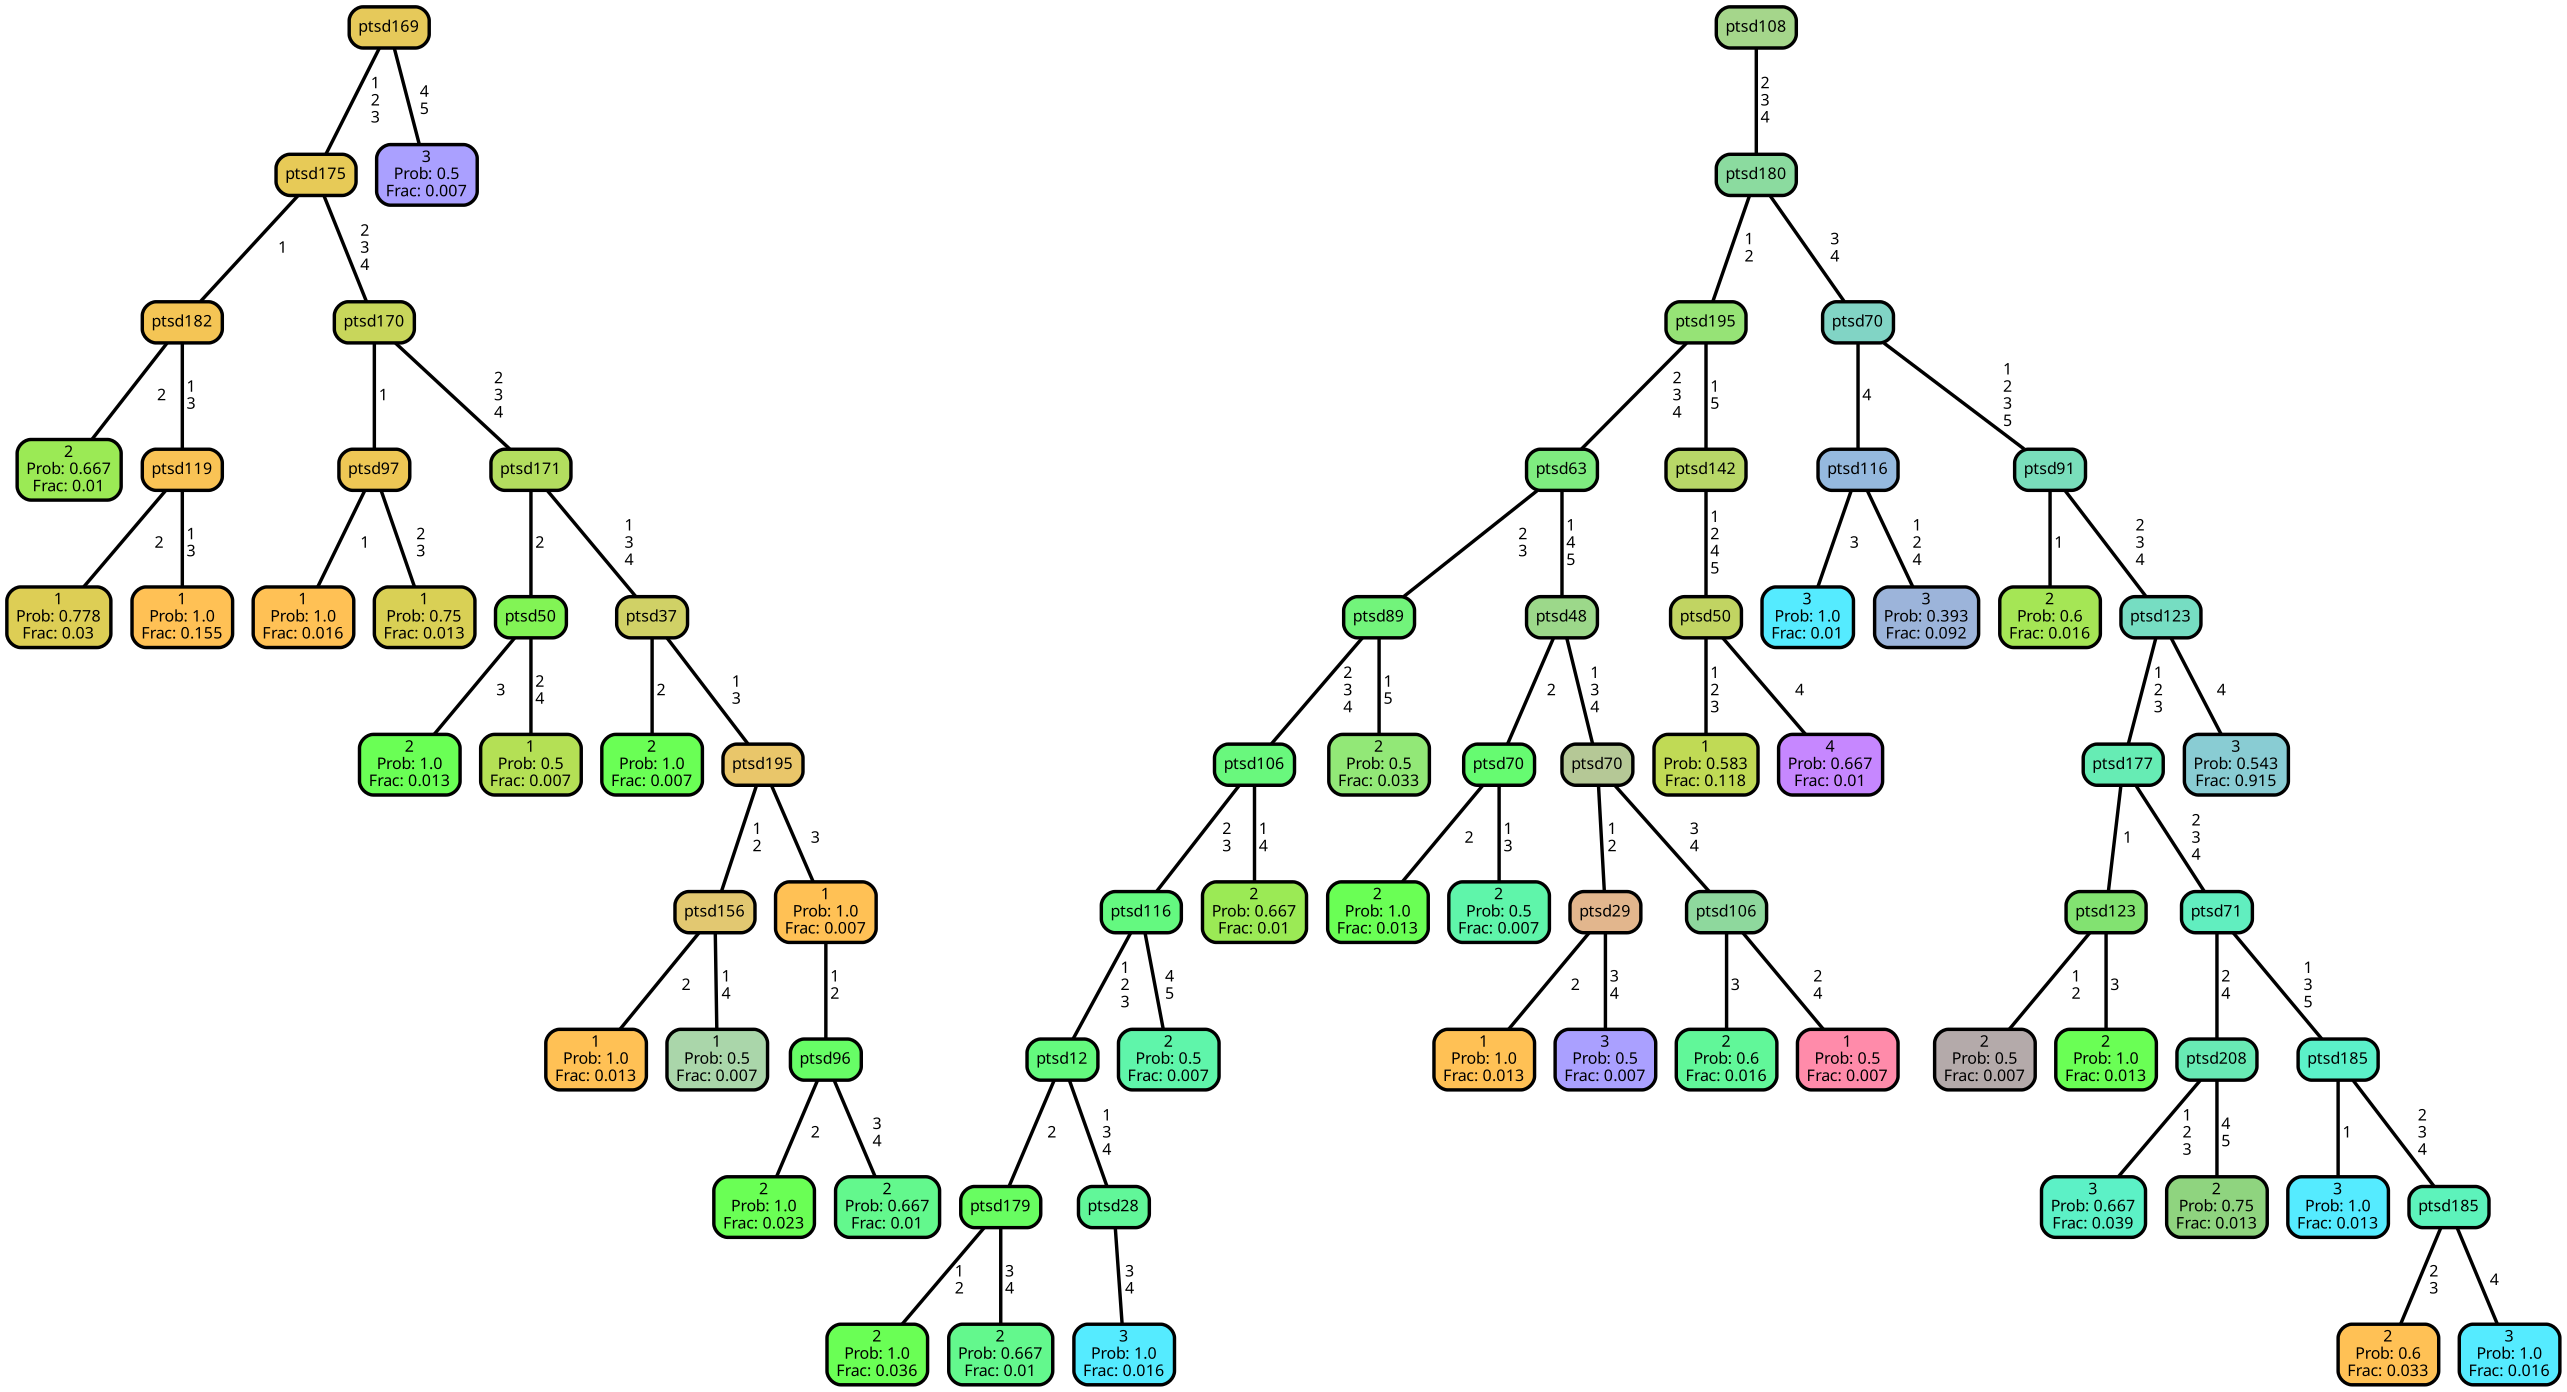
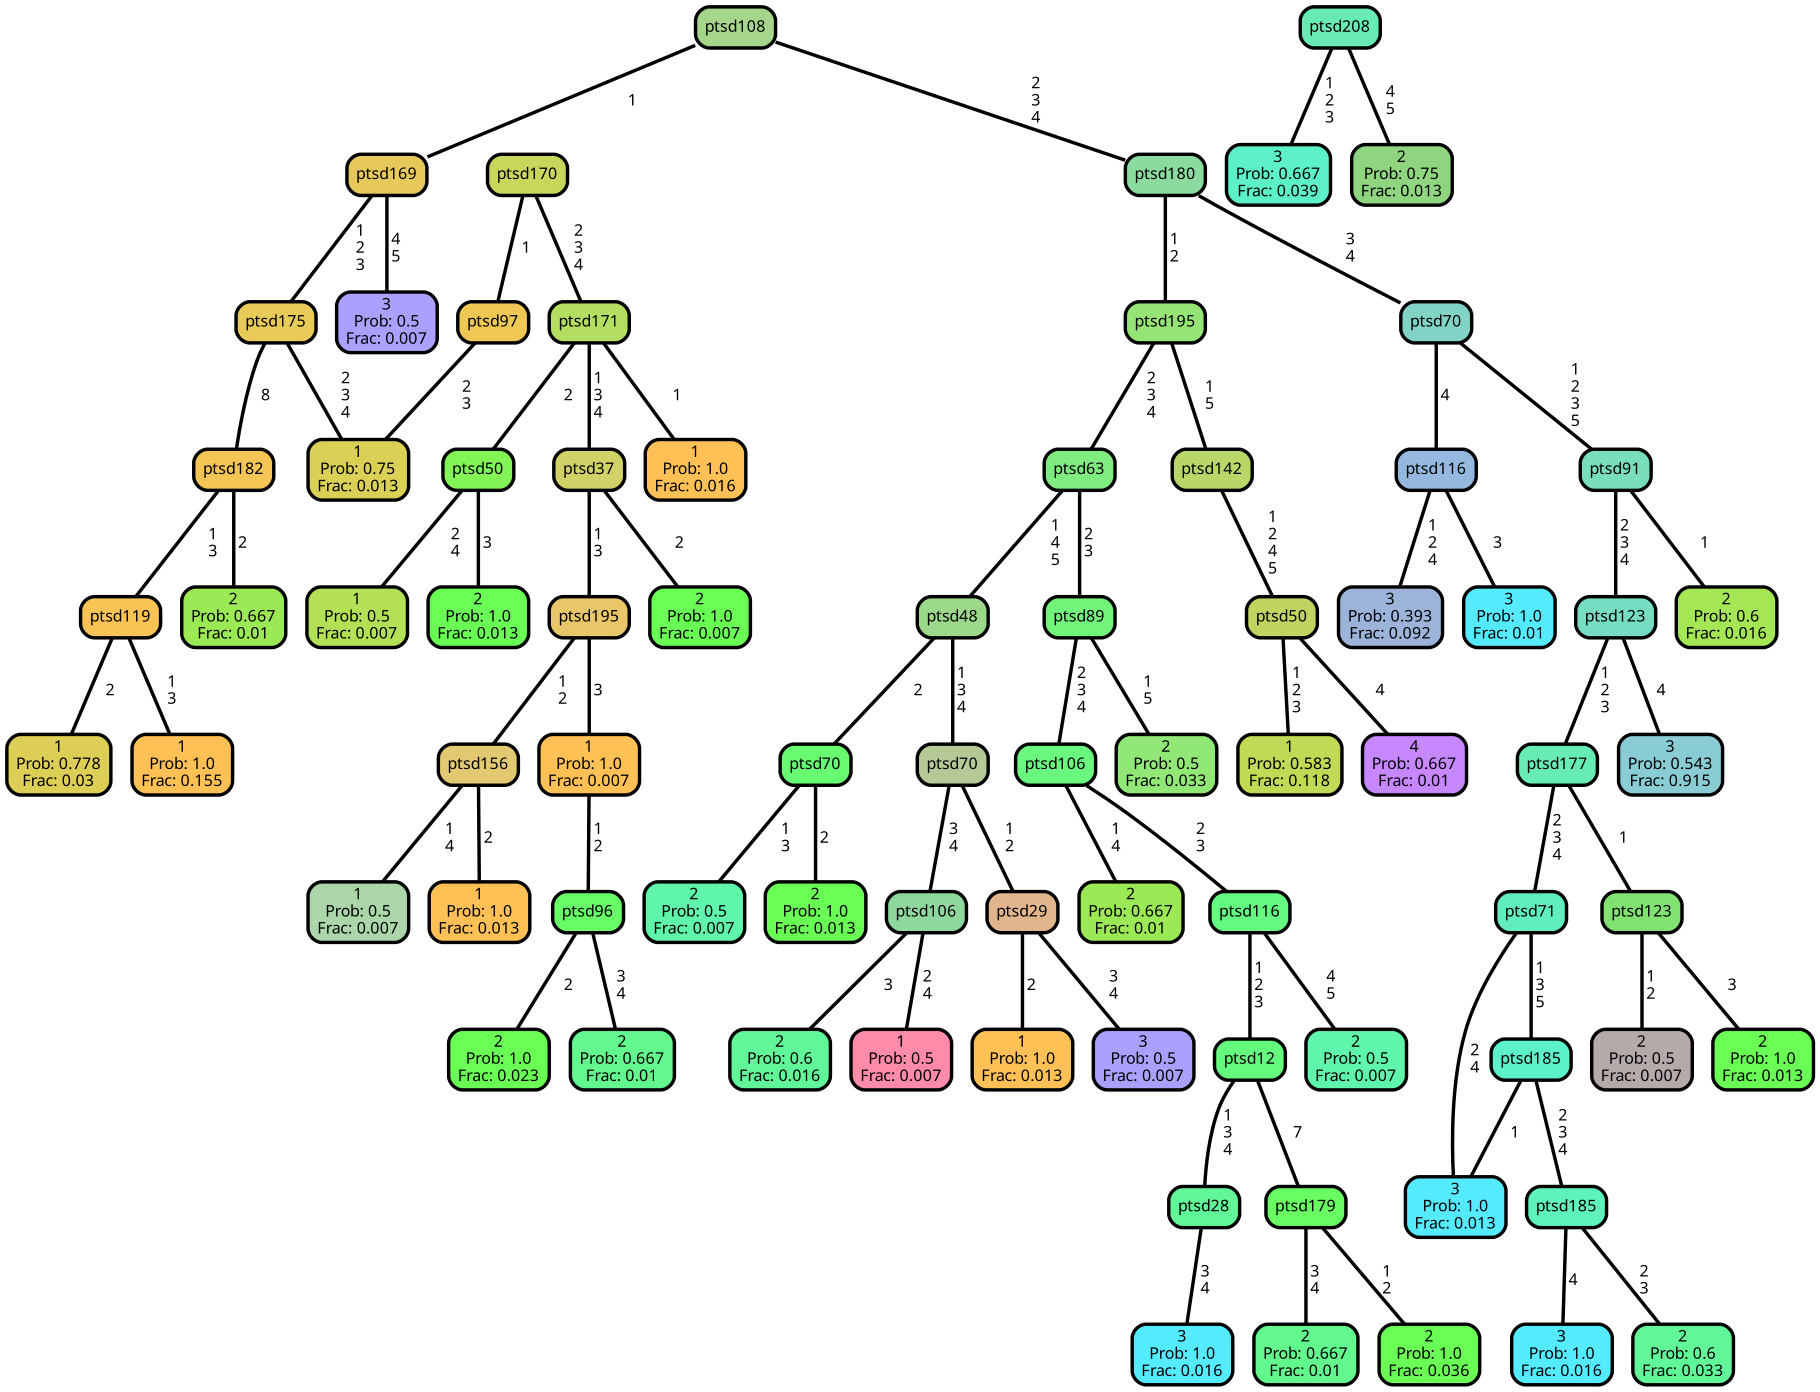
none -> (561, 101)
(281, 249) -> (264, 396)
(345, 249) -> (314, 391)
(341, 539) -> (639, 391)
(2217, 986) -> (1461, 1048)
(1050, 1133) -> (1296, 1133)
(2388, 1355) -> (1683, 1355)
